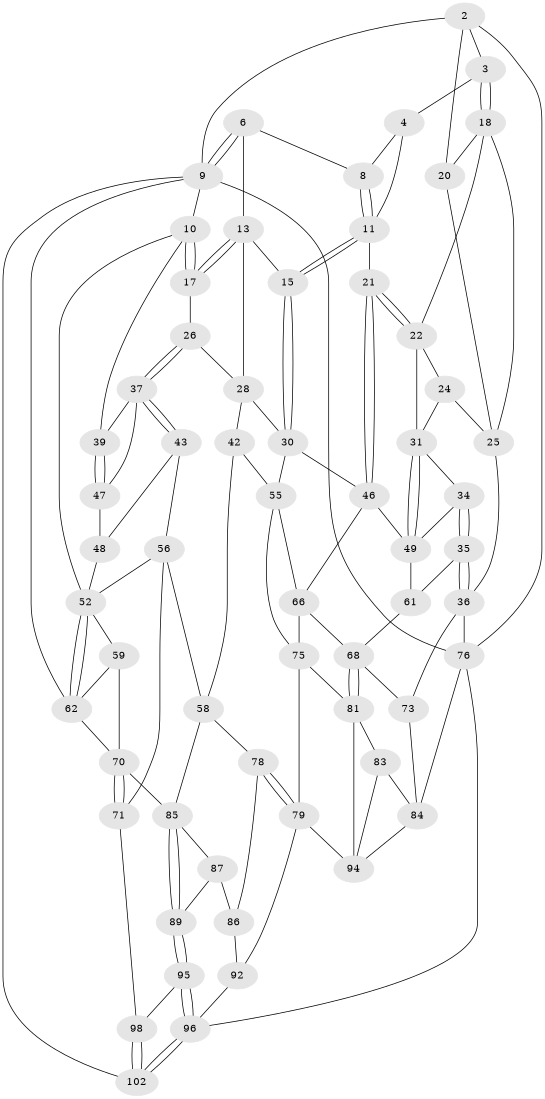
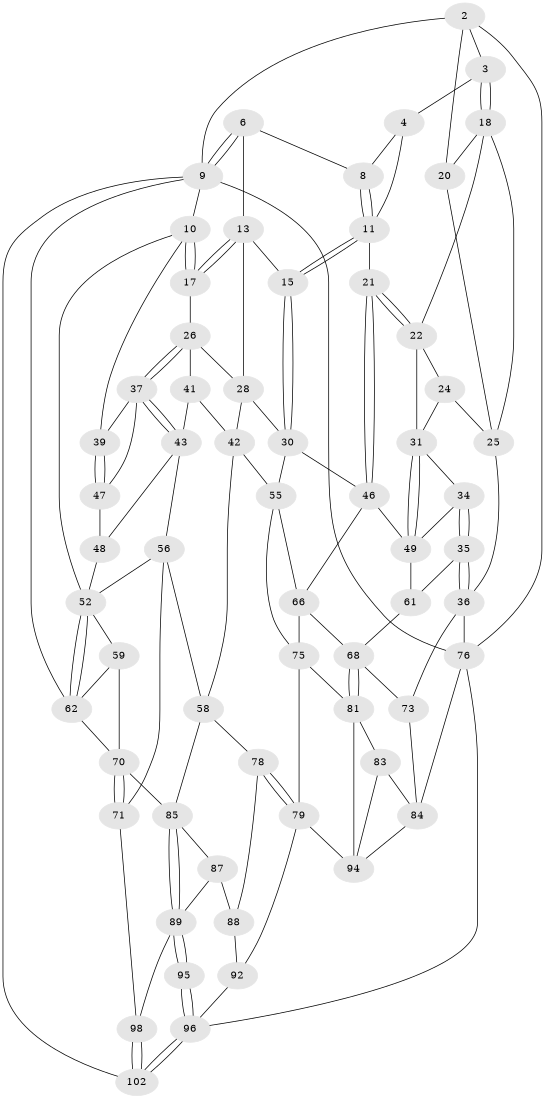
none -> (190, 389)
(234, 922) -> (234, 922)
(161, 1002) -> (153, 975)
